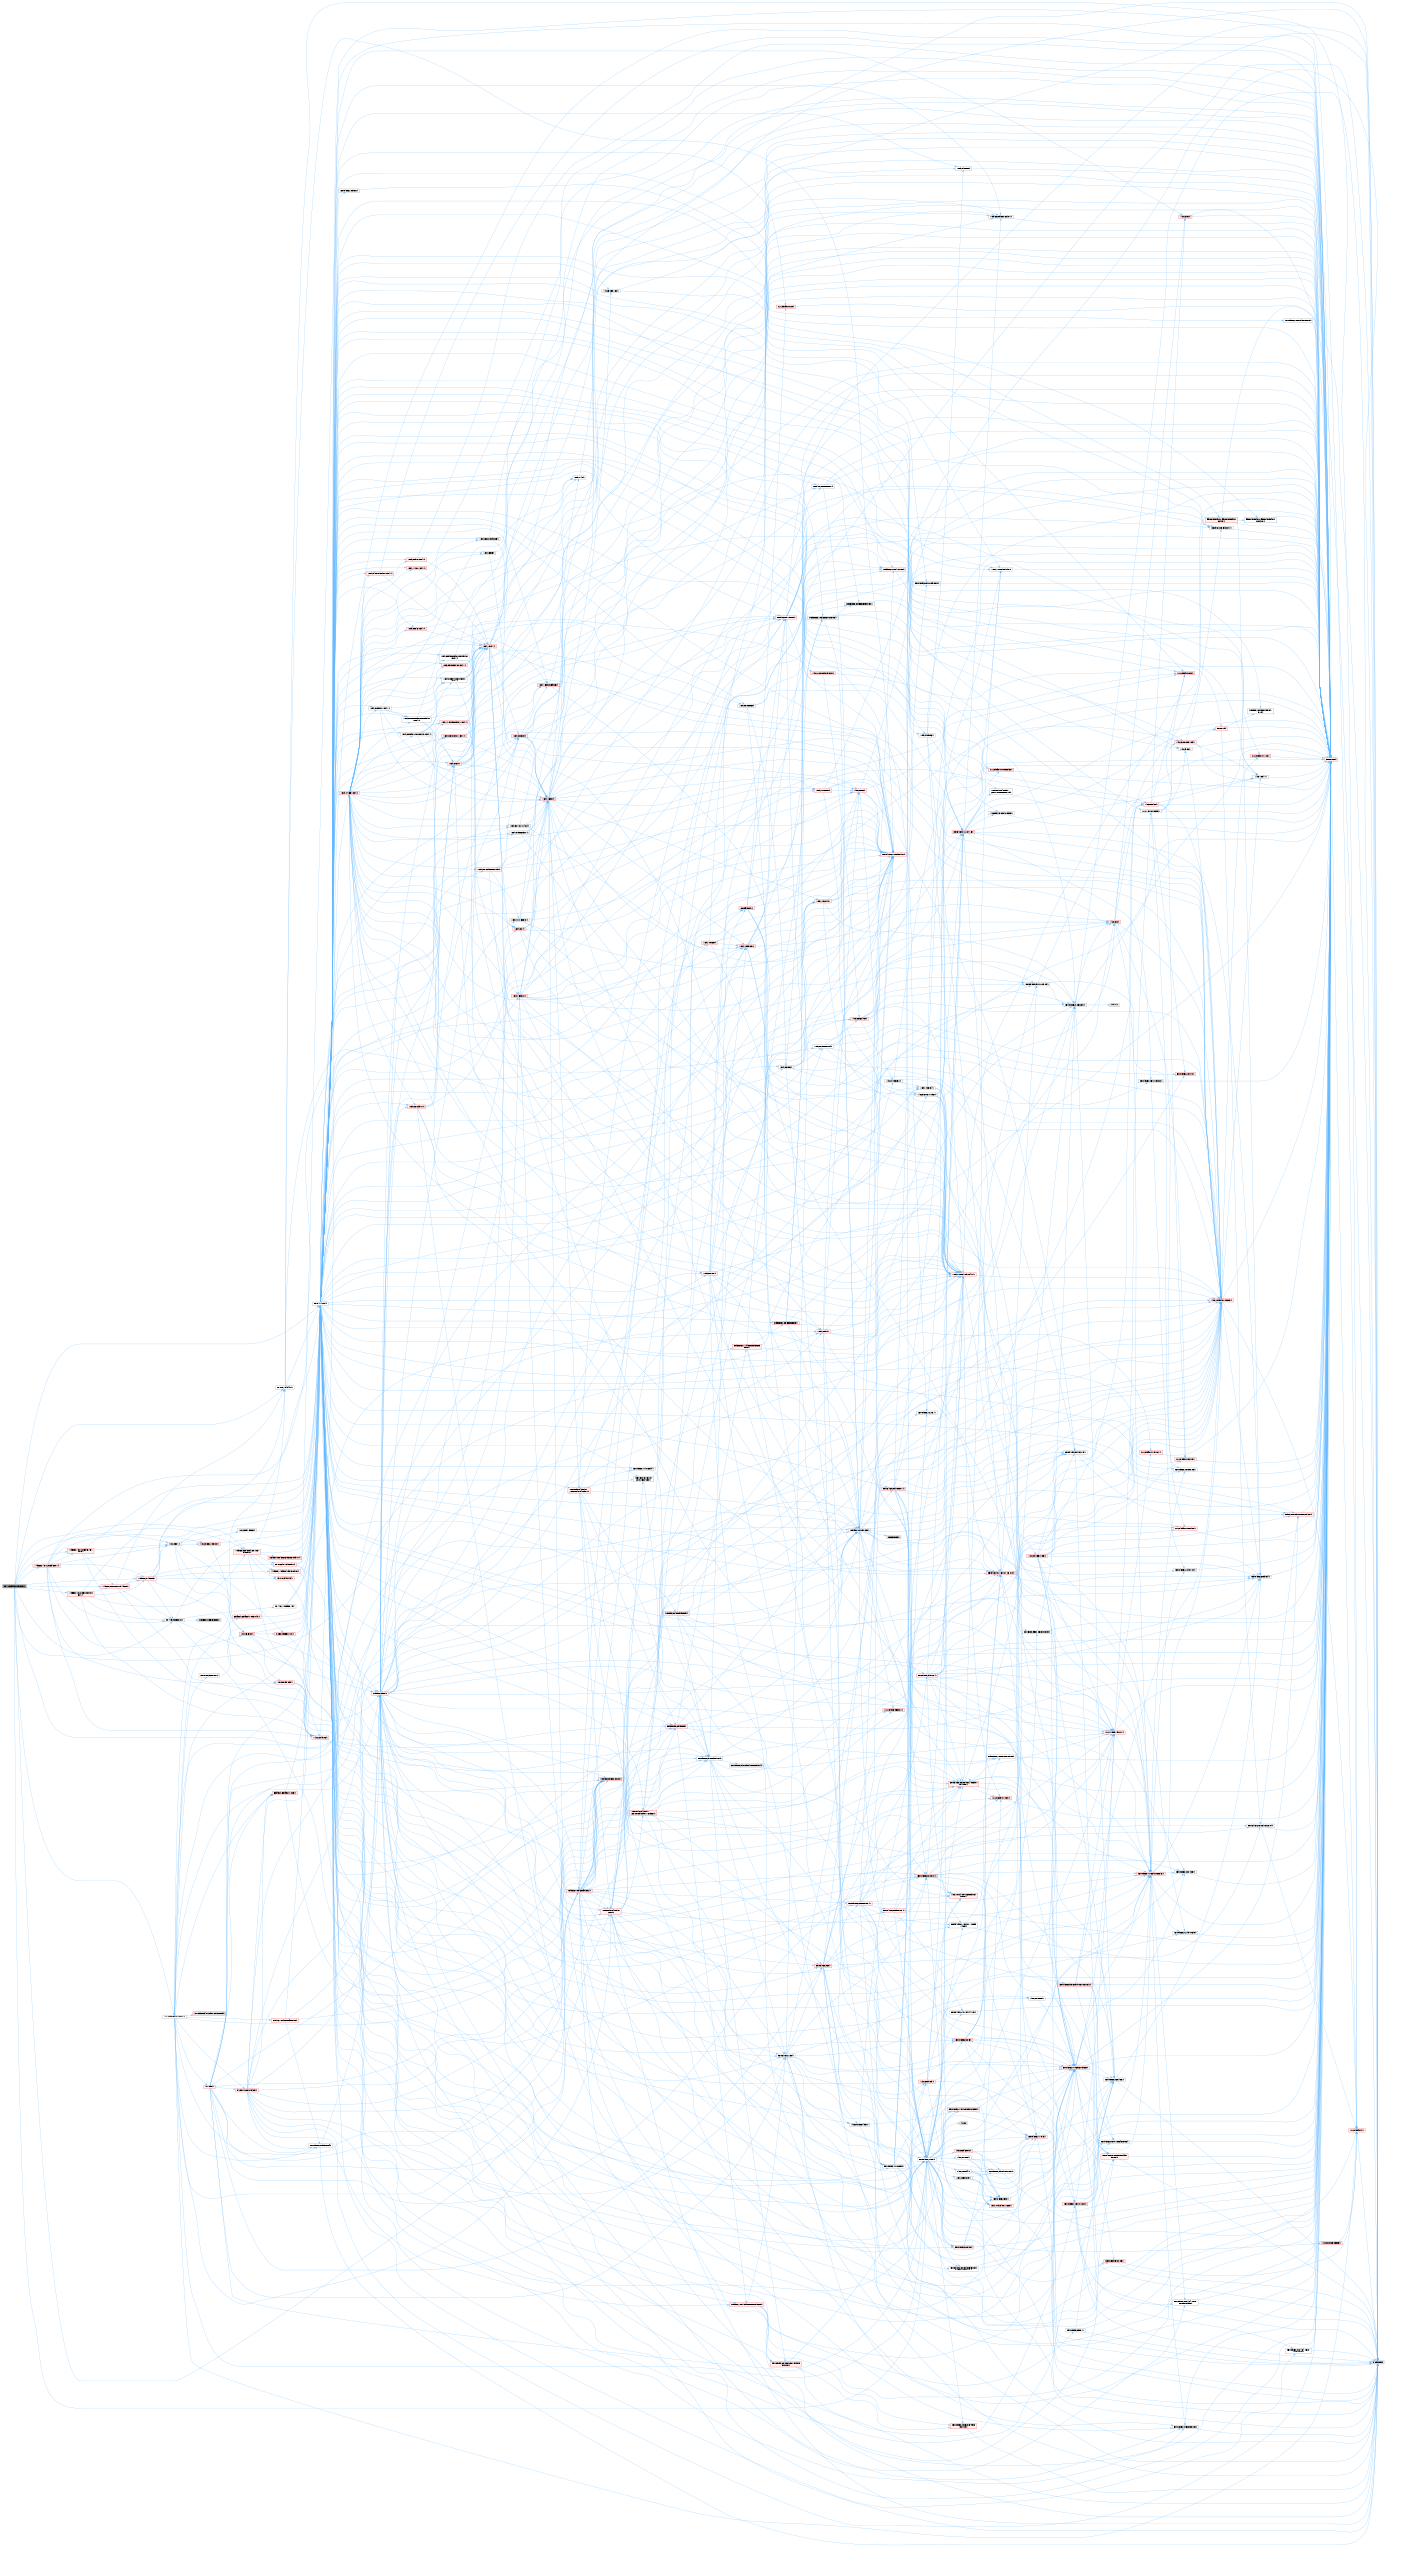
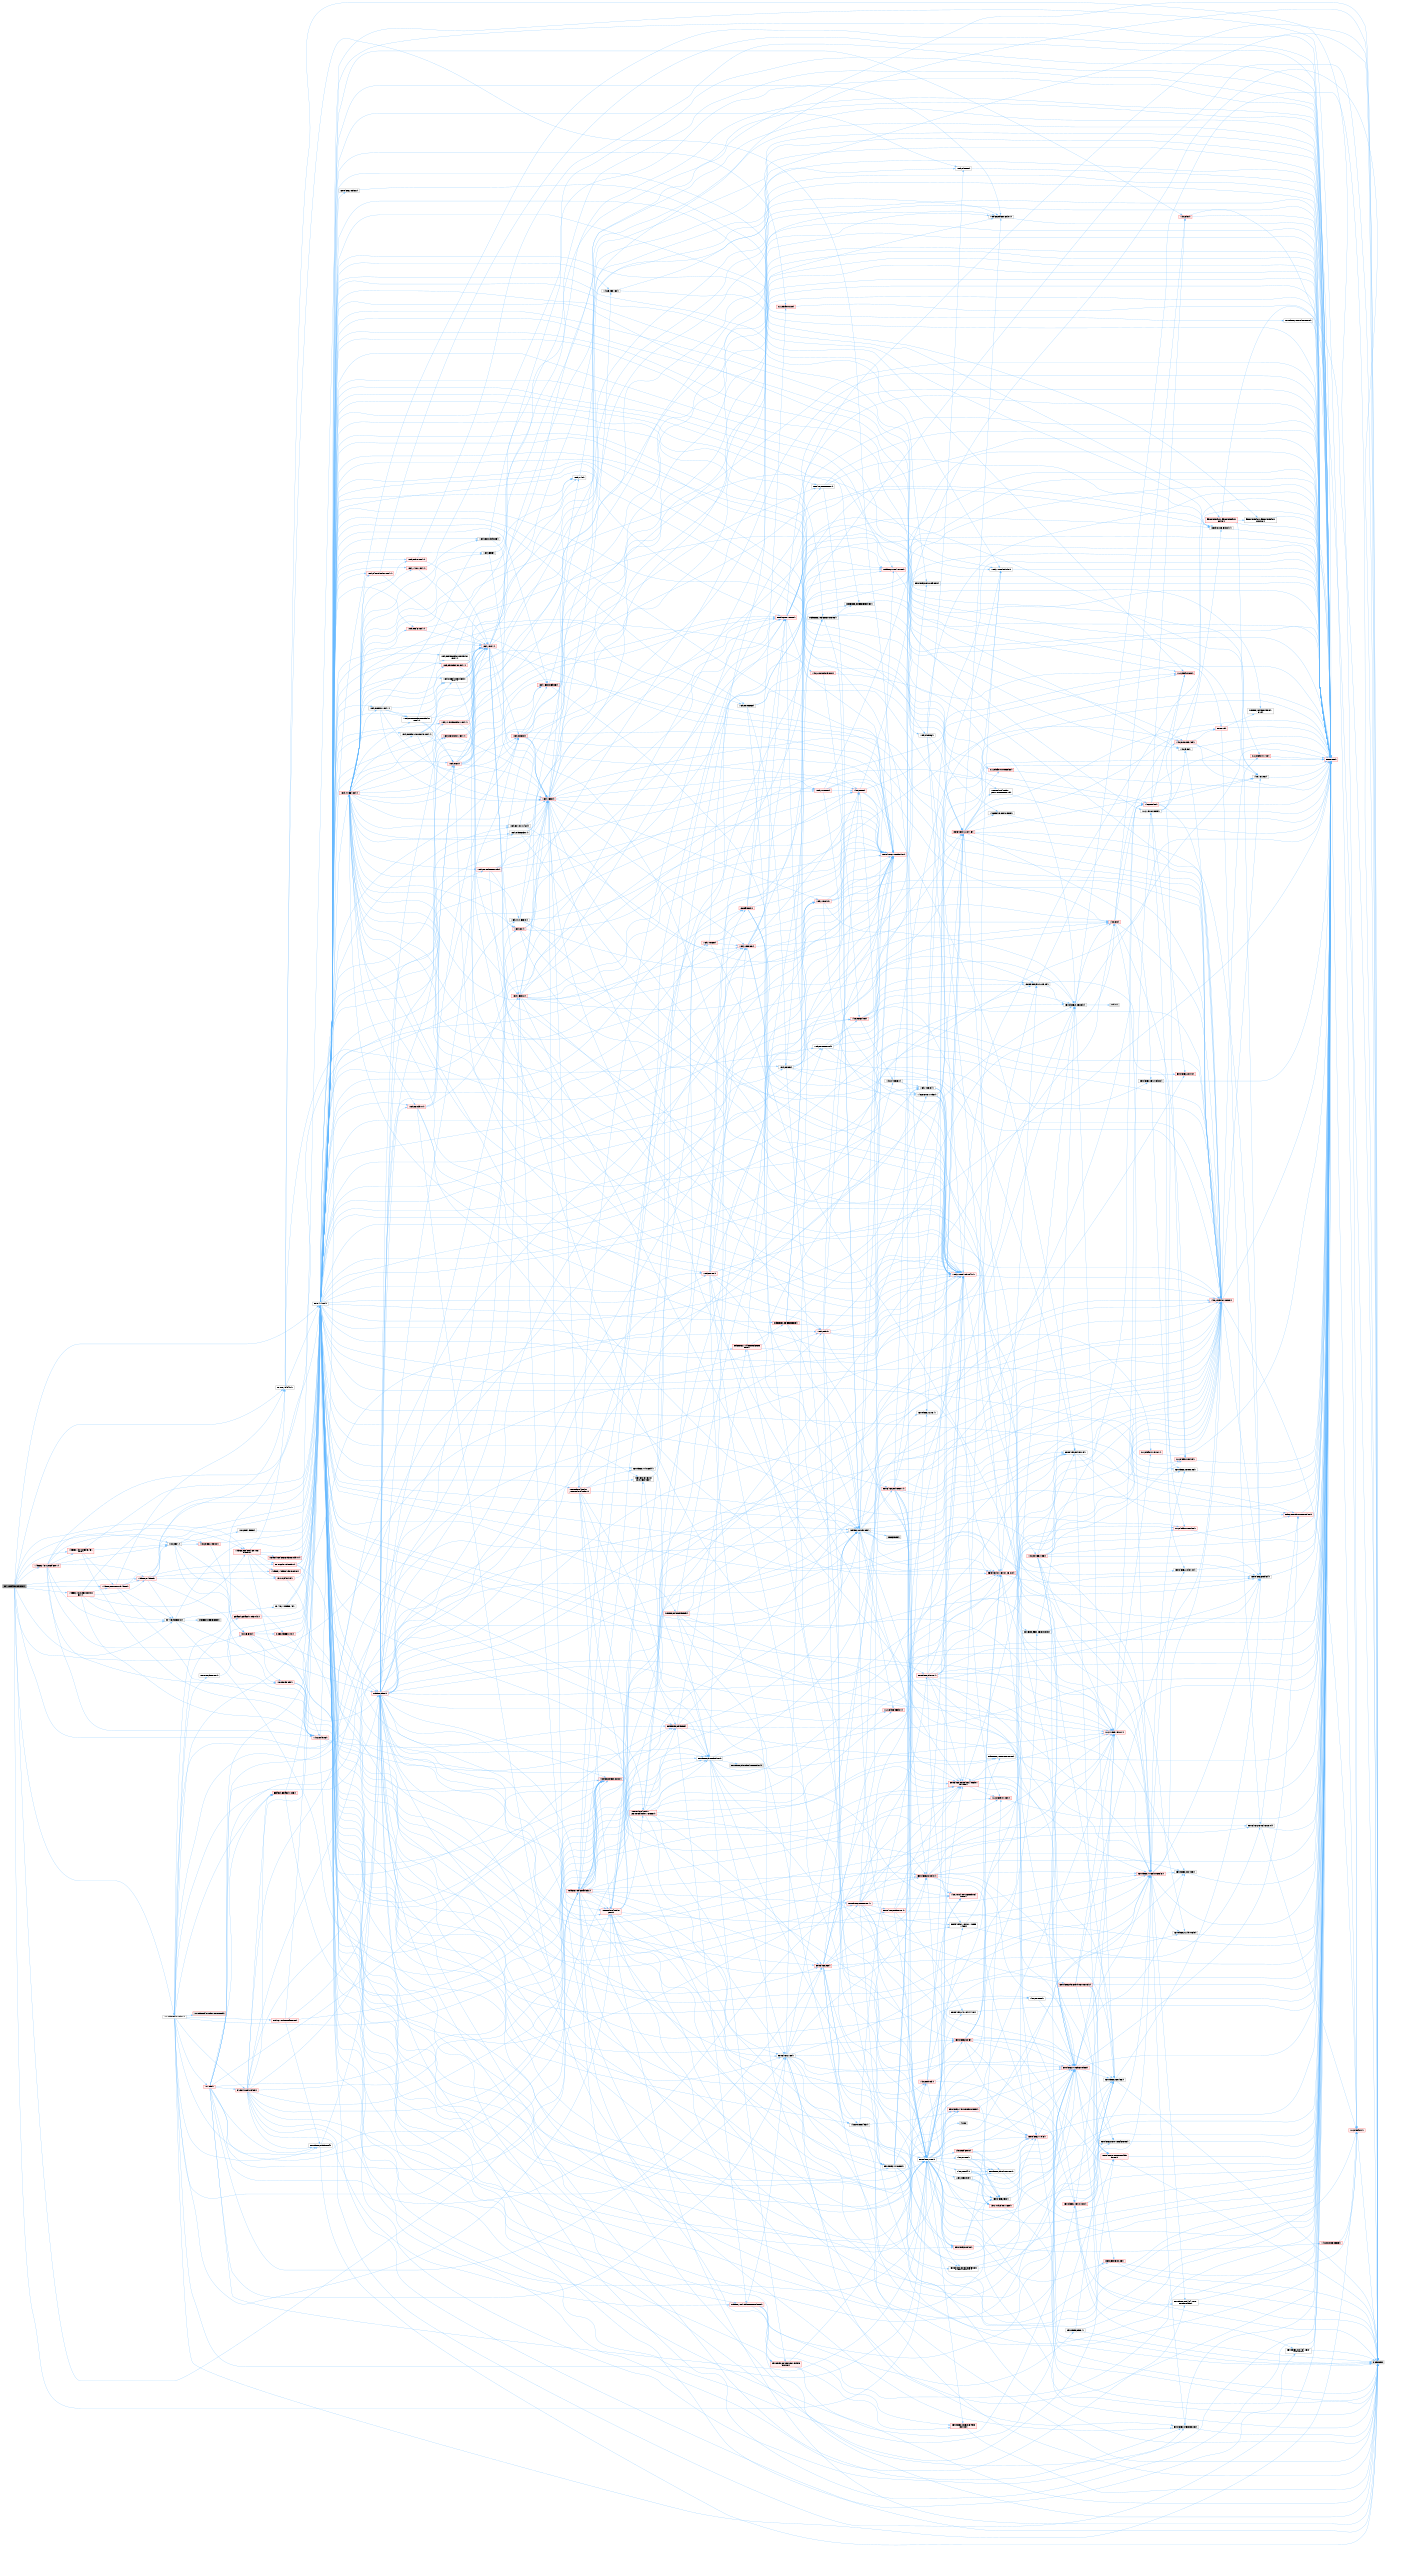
(1261, 777) -> (1261, 777)
